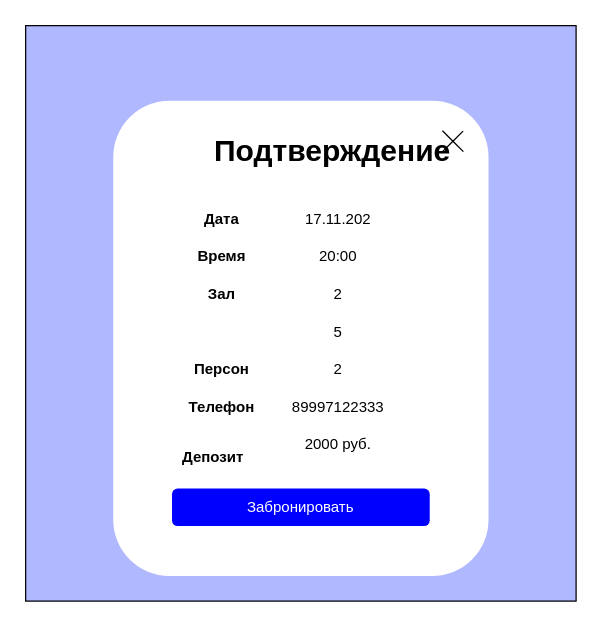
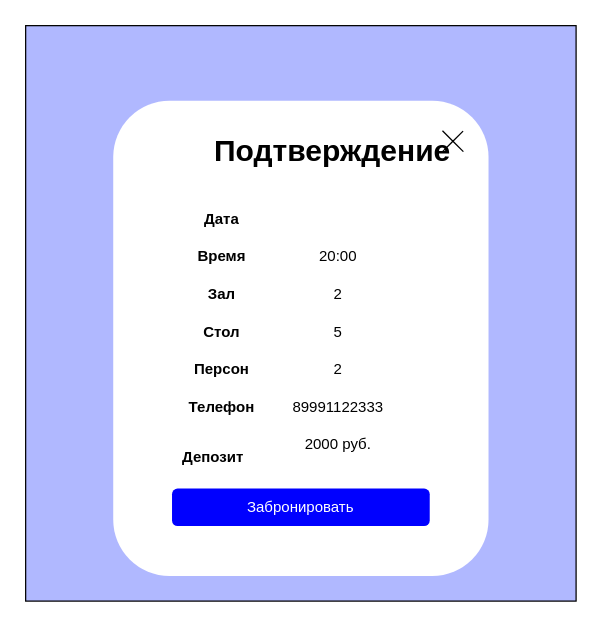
(338, 219) -> none
none -> (222, 332)
(338, 407) -> (338, 407)
